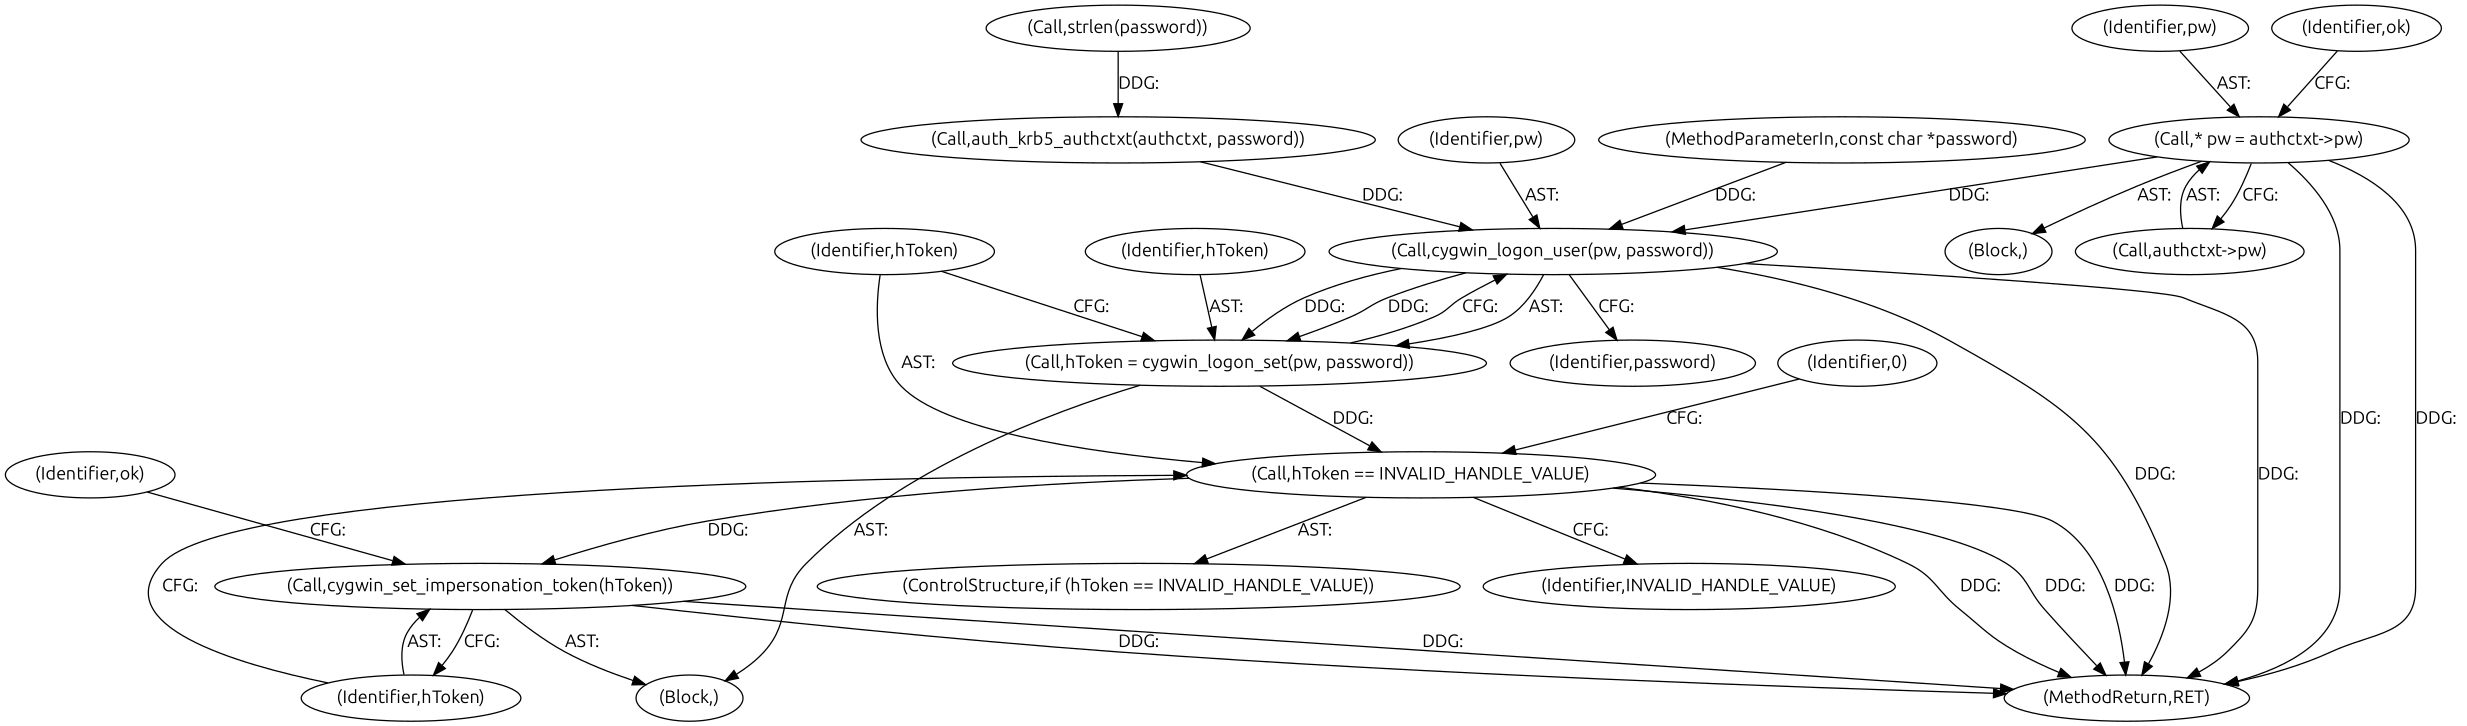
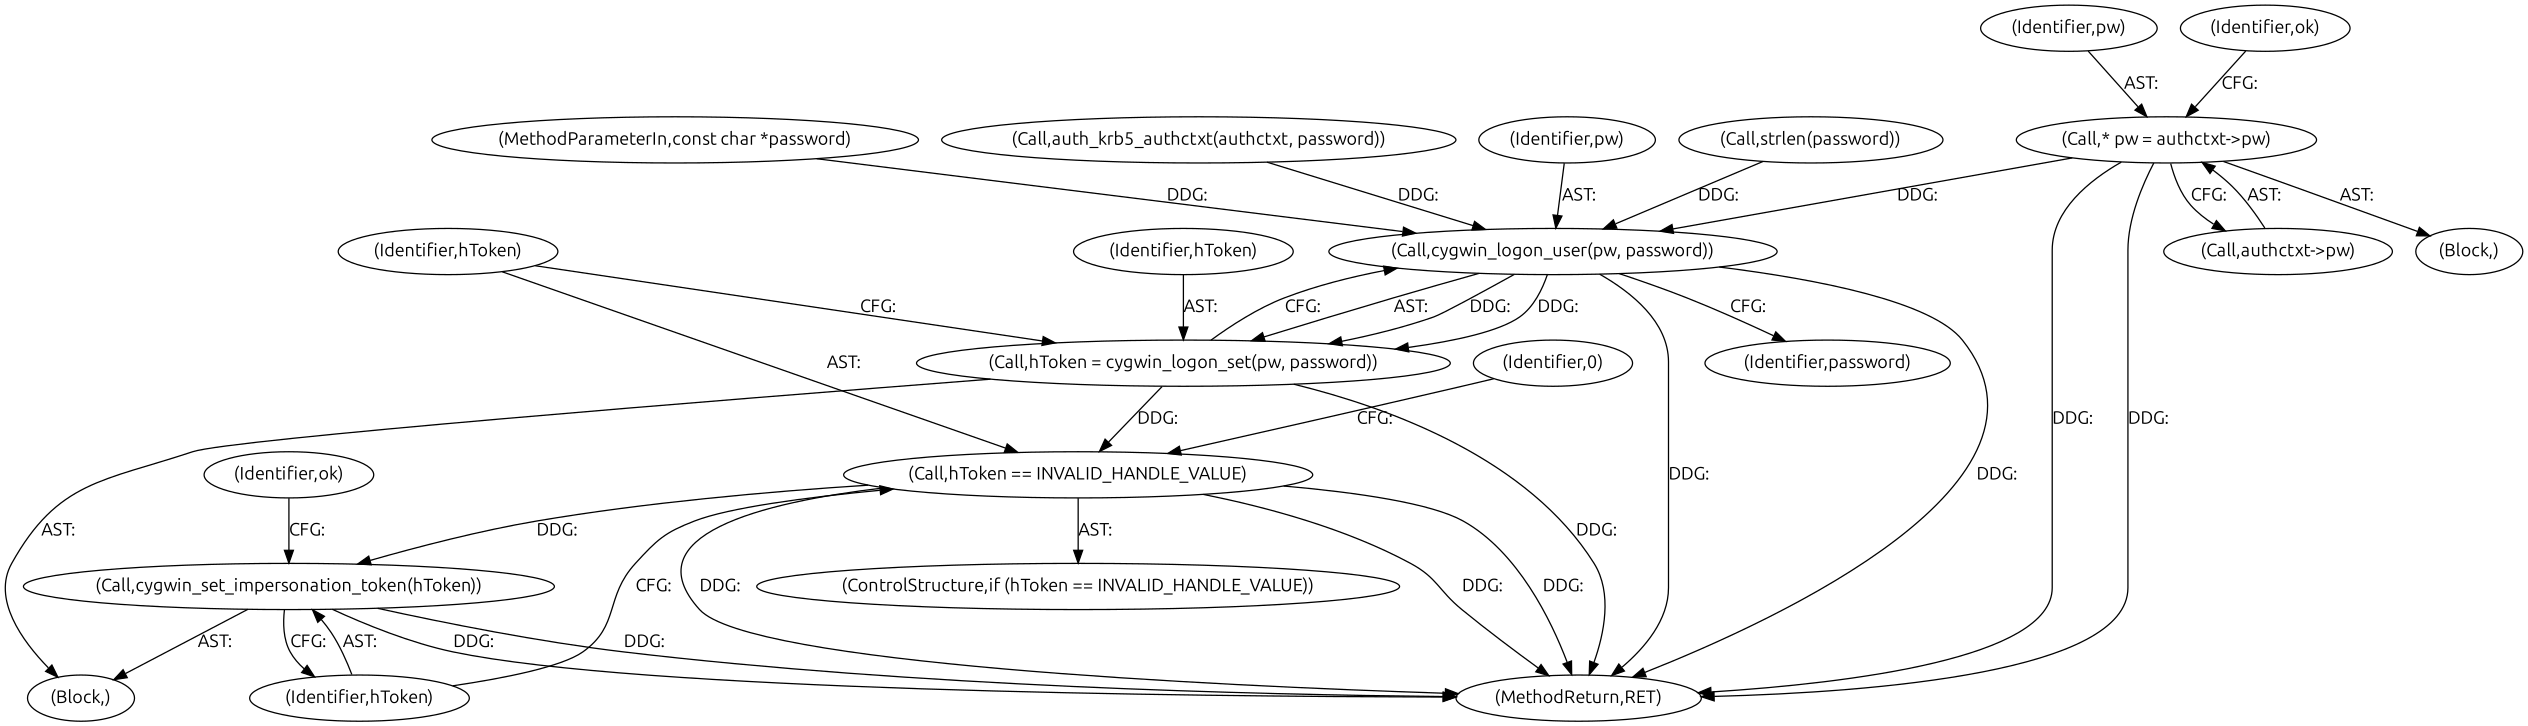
(1118, 78) -> (1689, 193)
none -> (1505, 473)
(1689, 586) -> none
